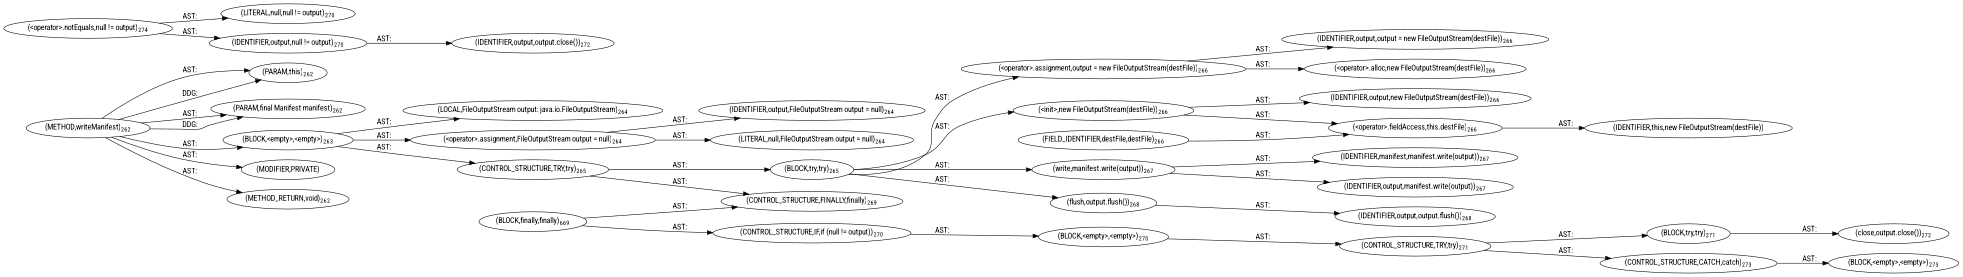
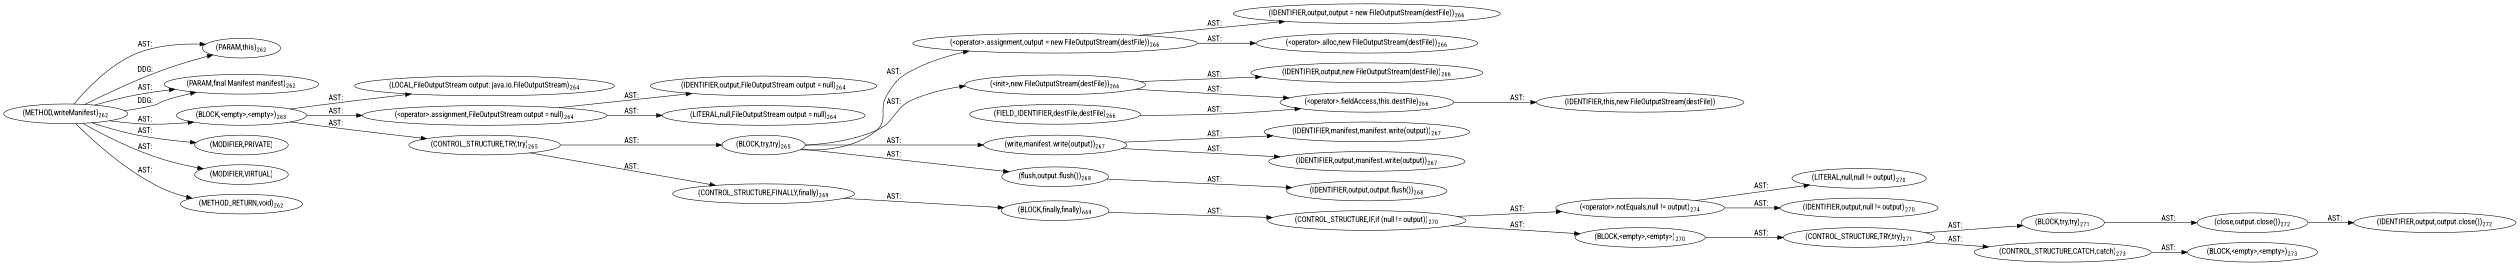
(407, 43) -> (2328, 223)
none -> (241, 175)
(658, 213) -> (921, 203)
none -> (1507, 214)
